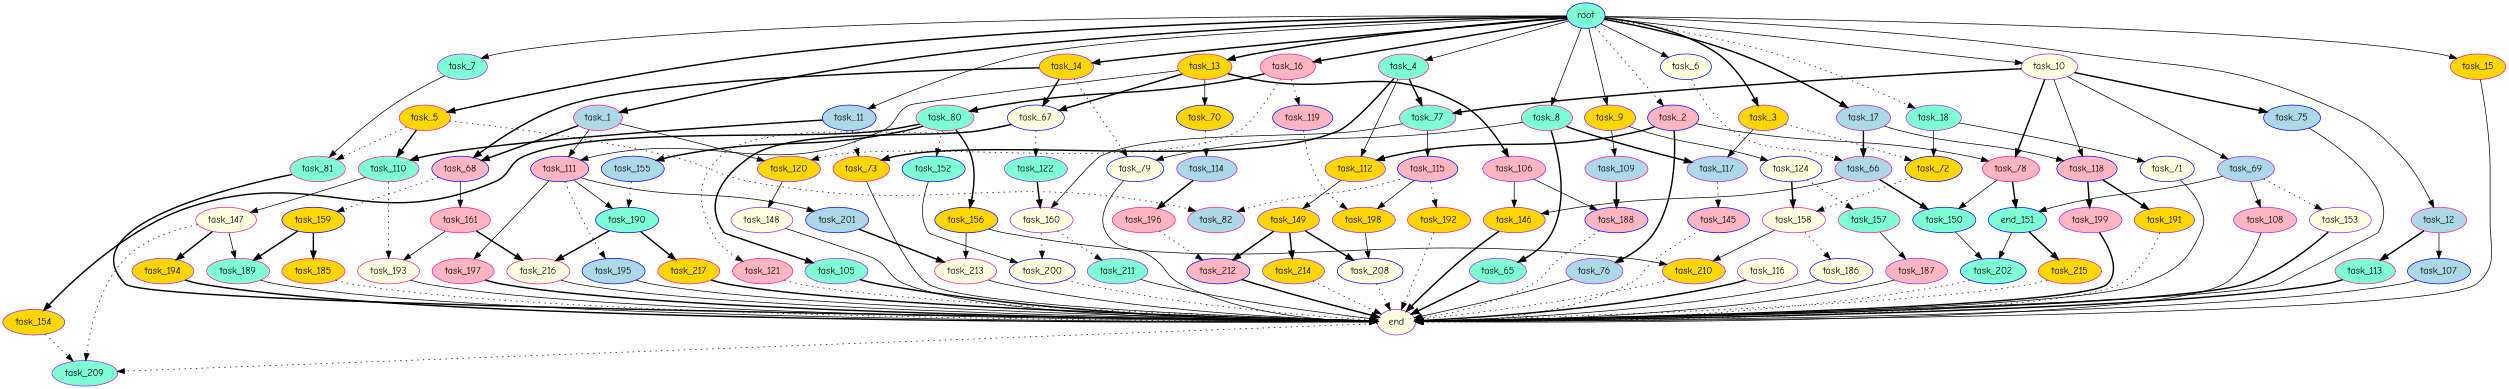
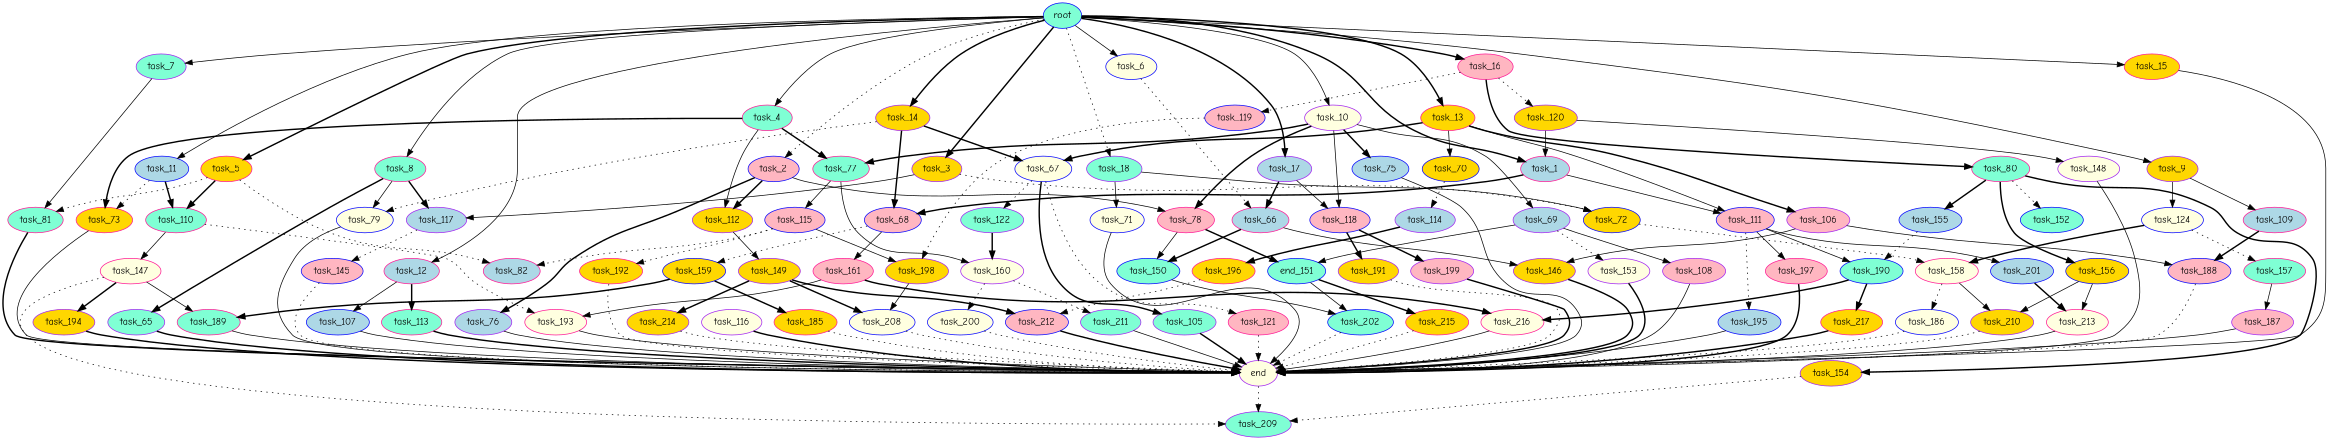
(689, 141) -> (1545, 140)
(1144, 220) -> (1224, 271)
(944, 239) -> none
(1622, 309) -> (1595, 360)
